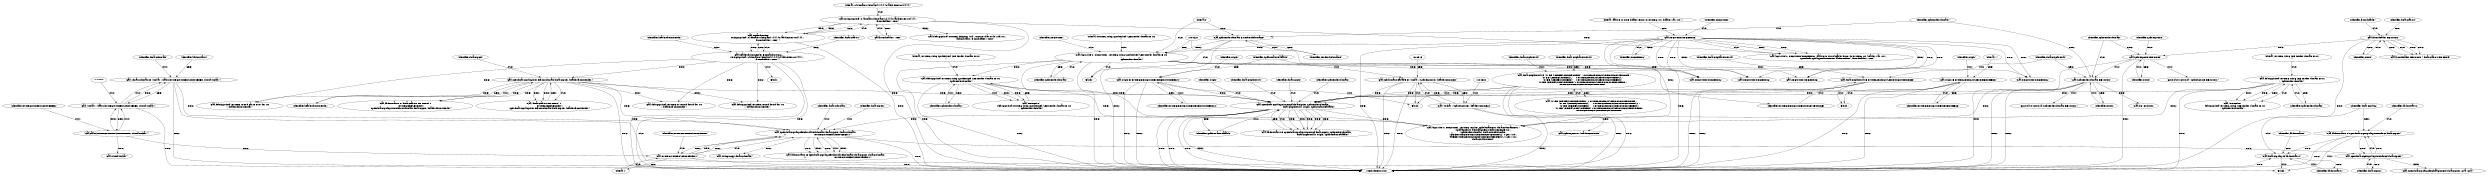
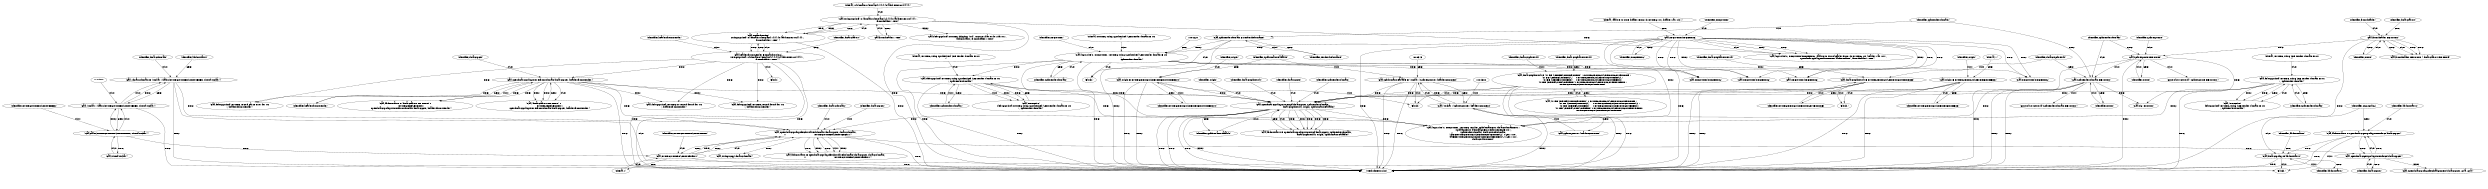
(1202, 20) -> none
(1480, 65) -> (1838, 89)
none -> (2233, 85)
(2364, 106) -> (2364, 106)
none -> (1549, 118)
none -> (111, 146)
(1831, 170) -> (1837, 170)
